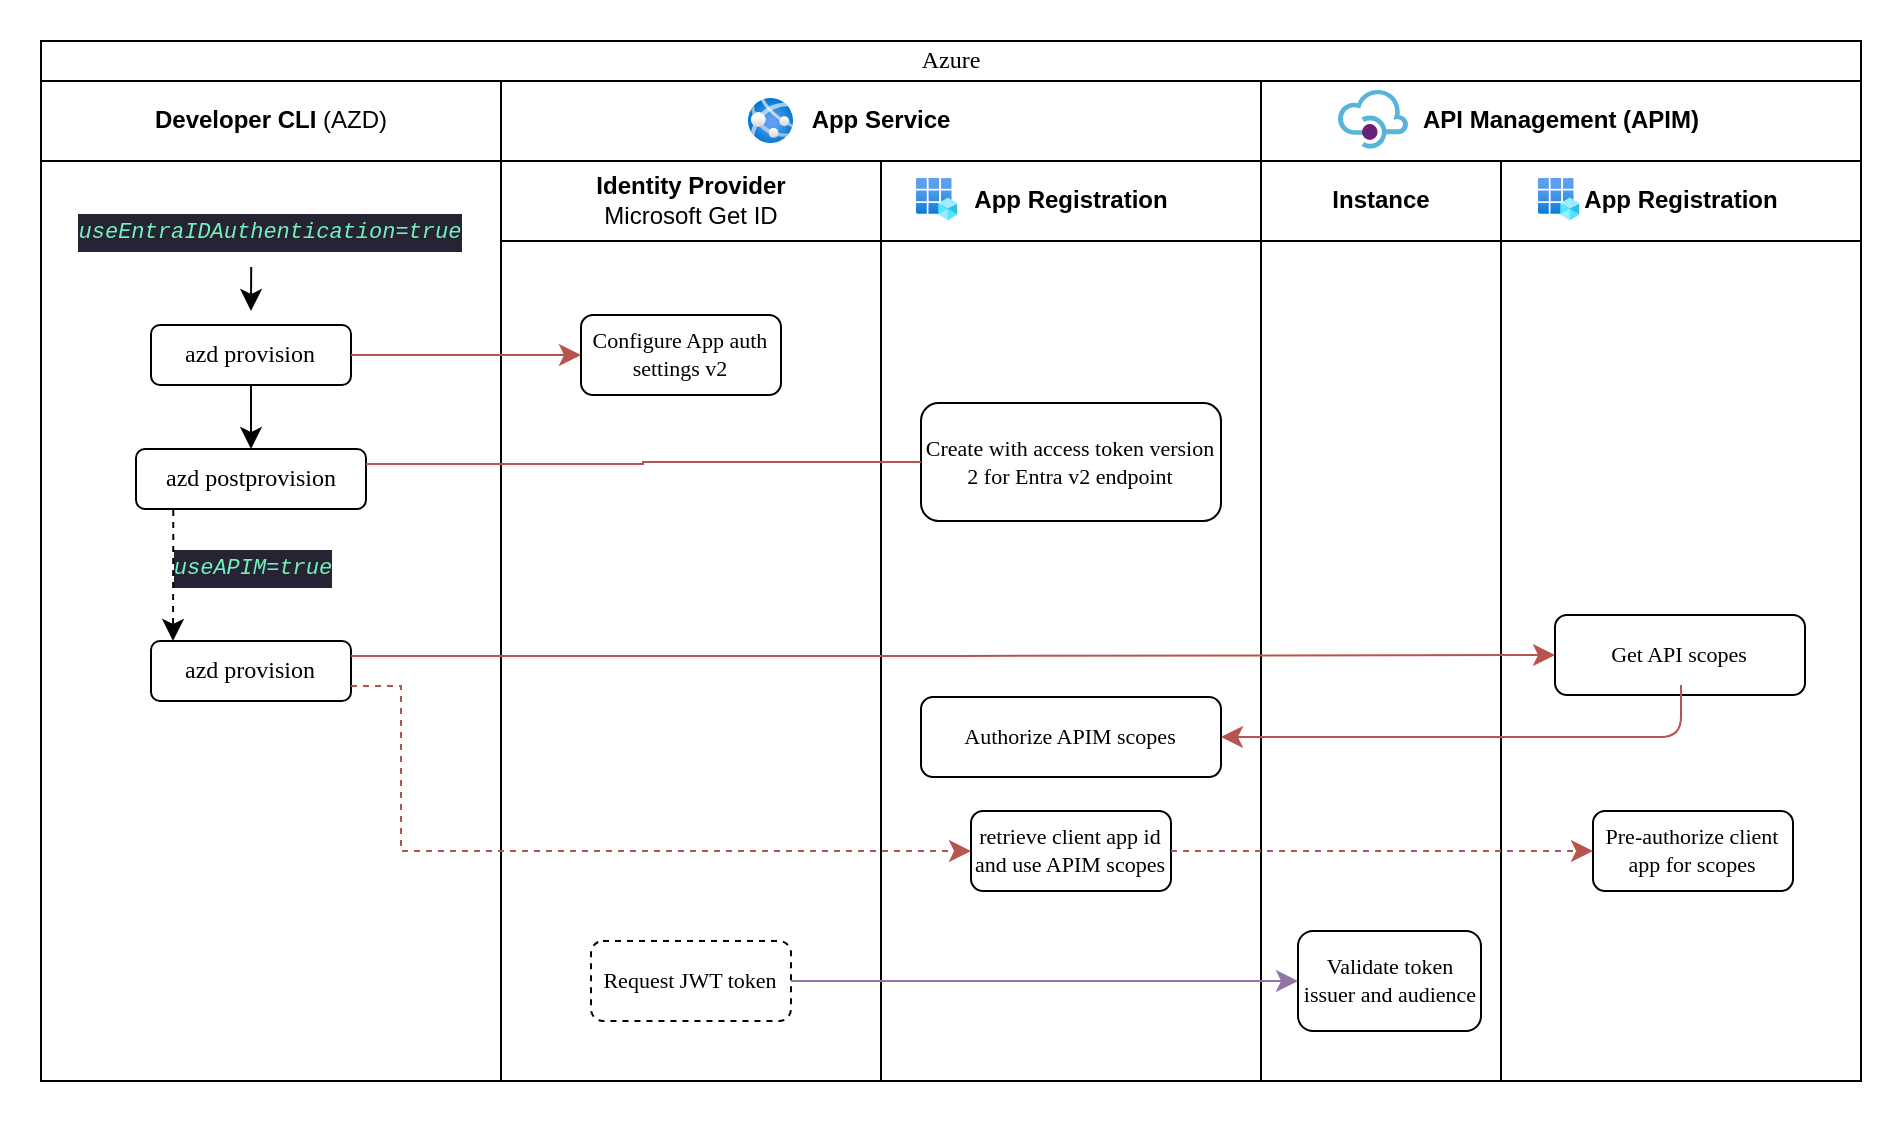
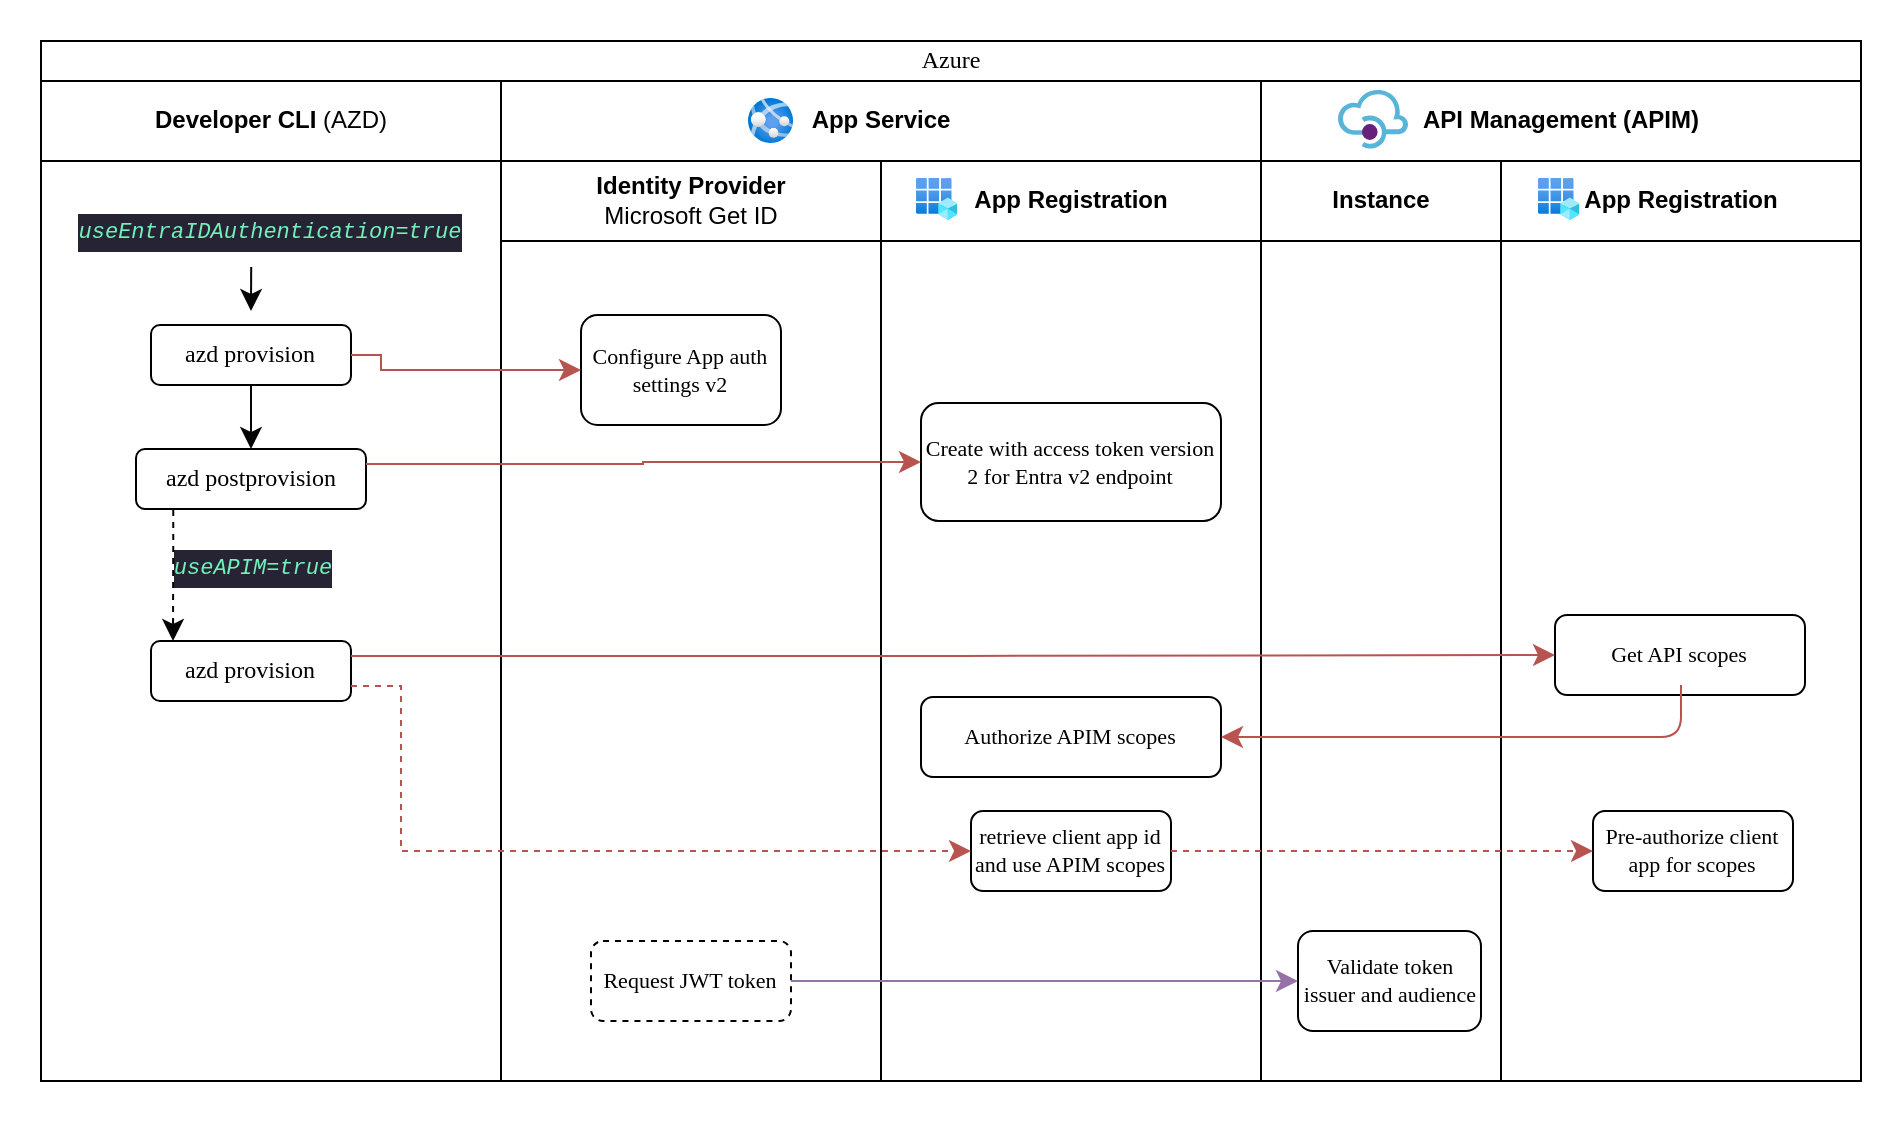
(681, 355) -> (681, 370)
(911, 462) -> (903, 462)
